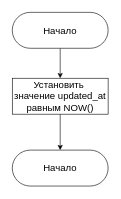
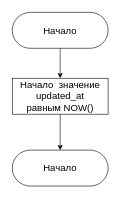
(60, 96) -> (60, 96)
